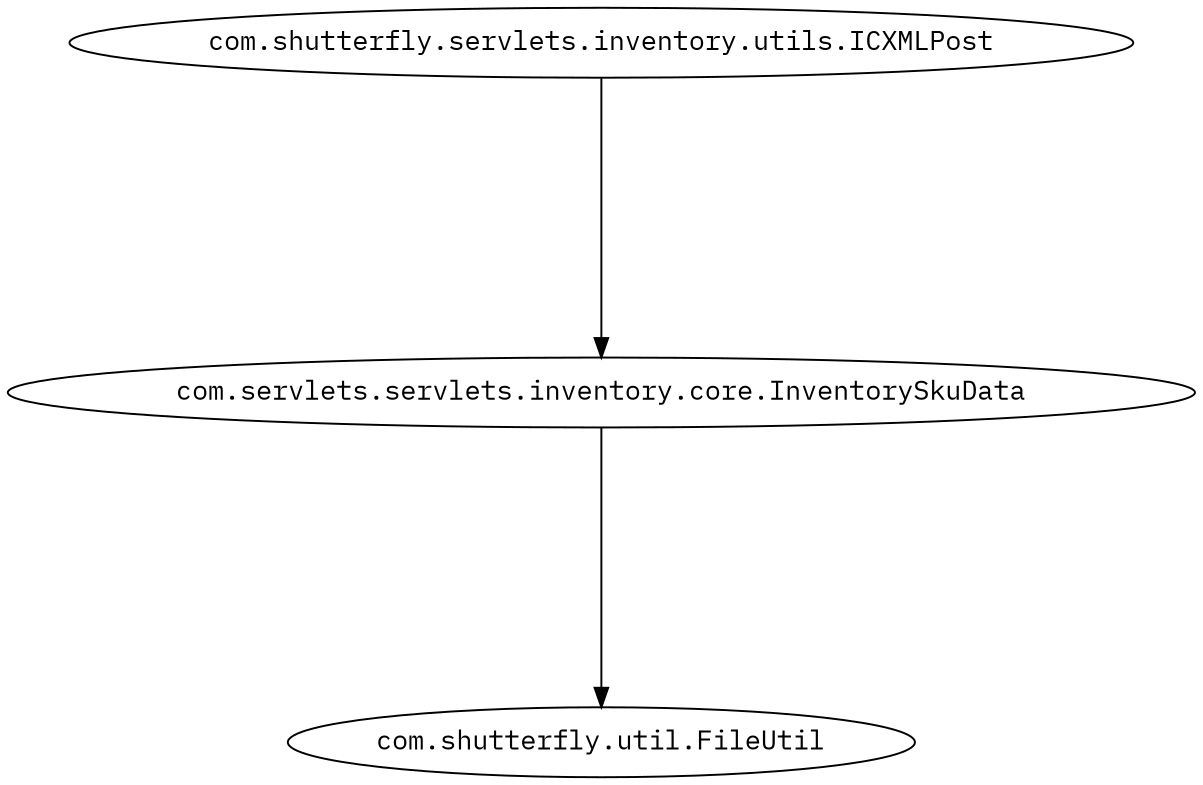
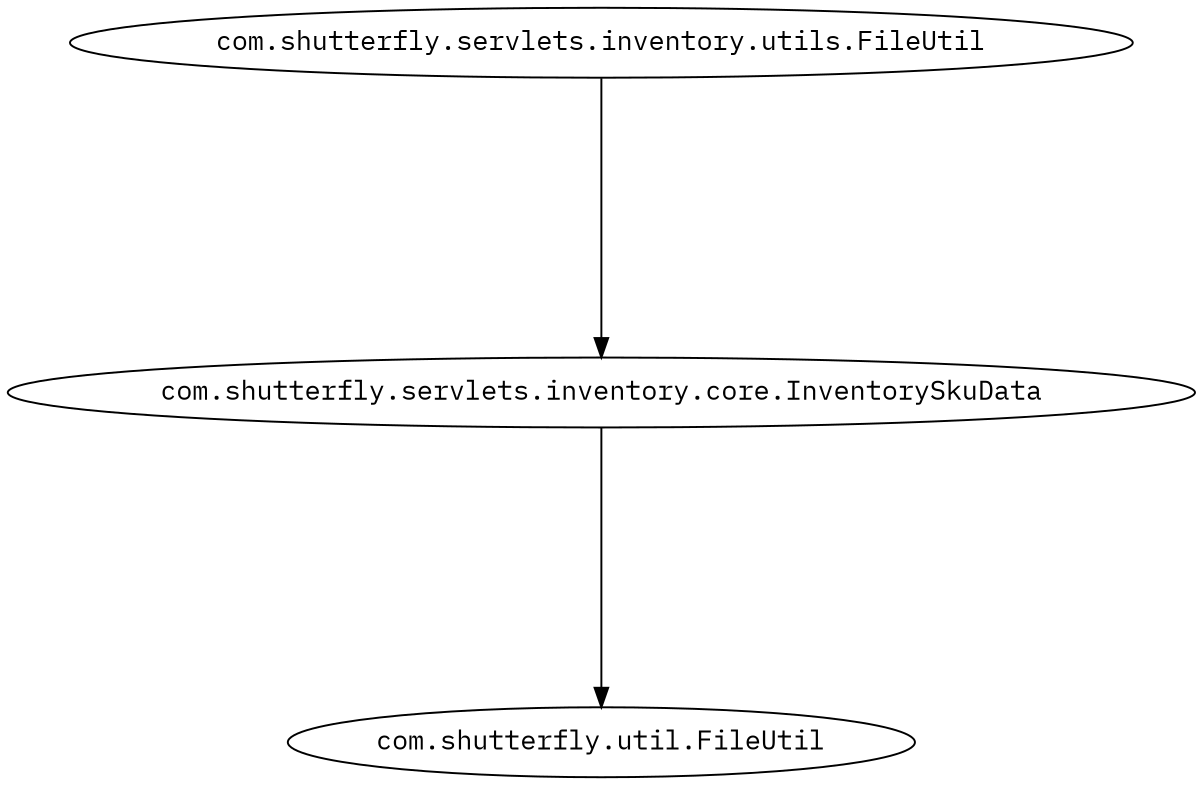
(601, 43) -> (601, 43)
(601, 392) -> (601, 392)
